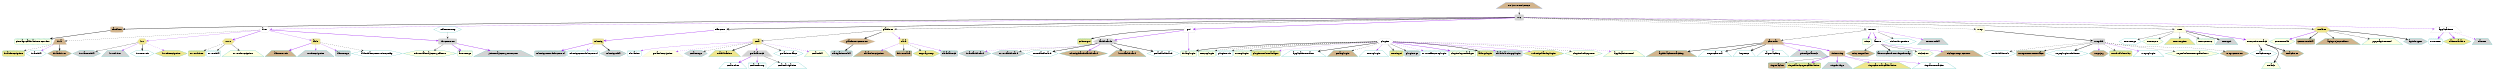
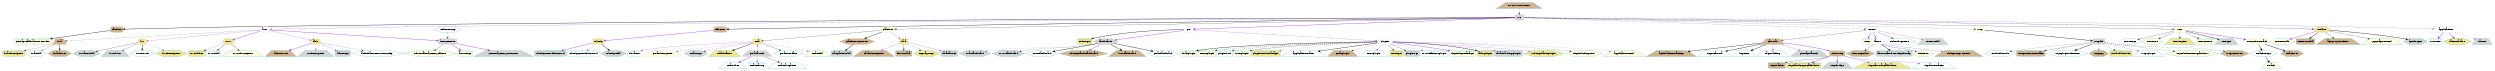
(720, 30) -> (720, 30)
(1189, 41) -> (1285, 35)
(448, 42) -> (448, 42)
(757, 47) -> (758, 48)
(2277, 50) -> (2267, 59)
